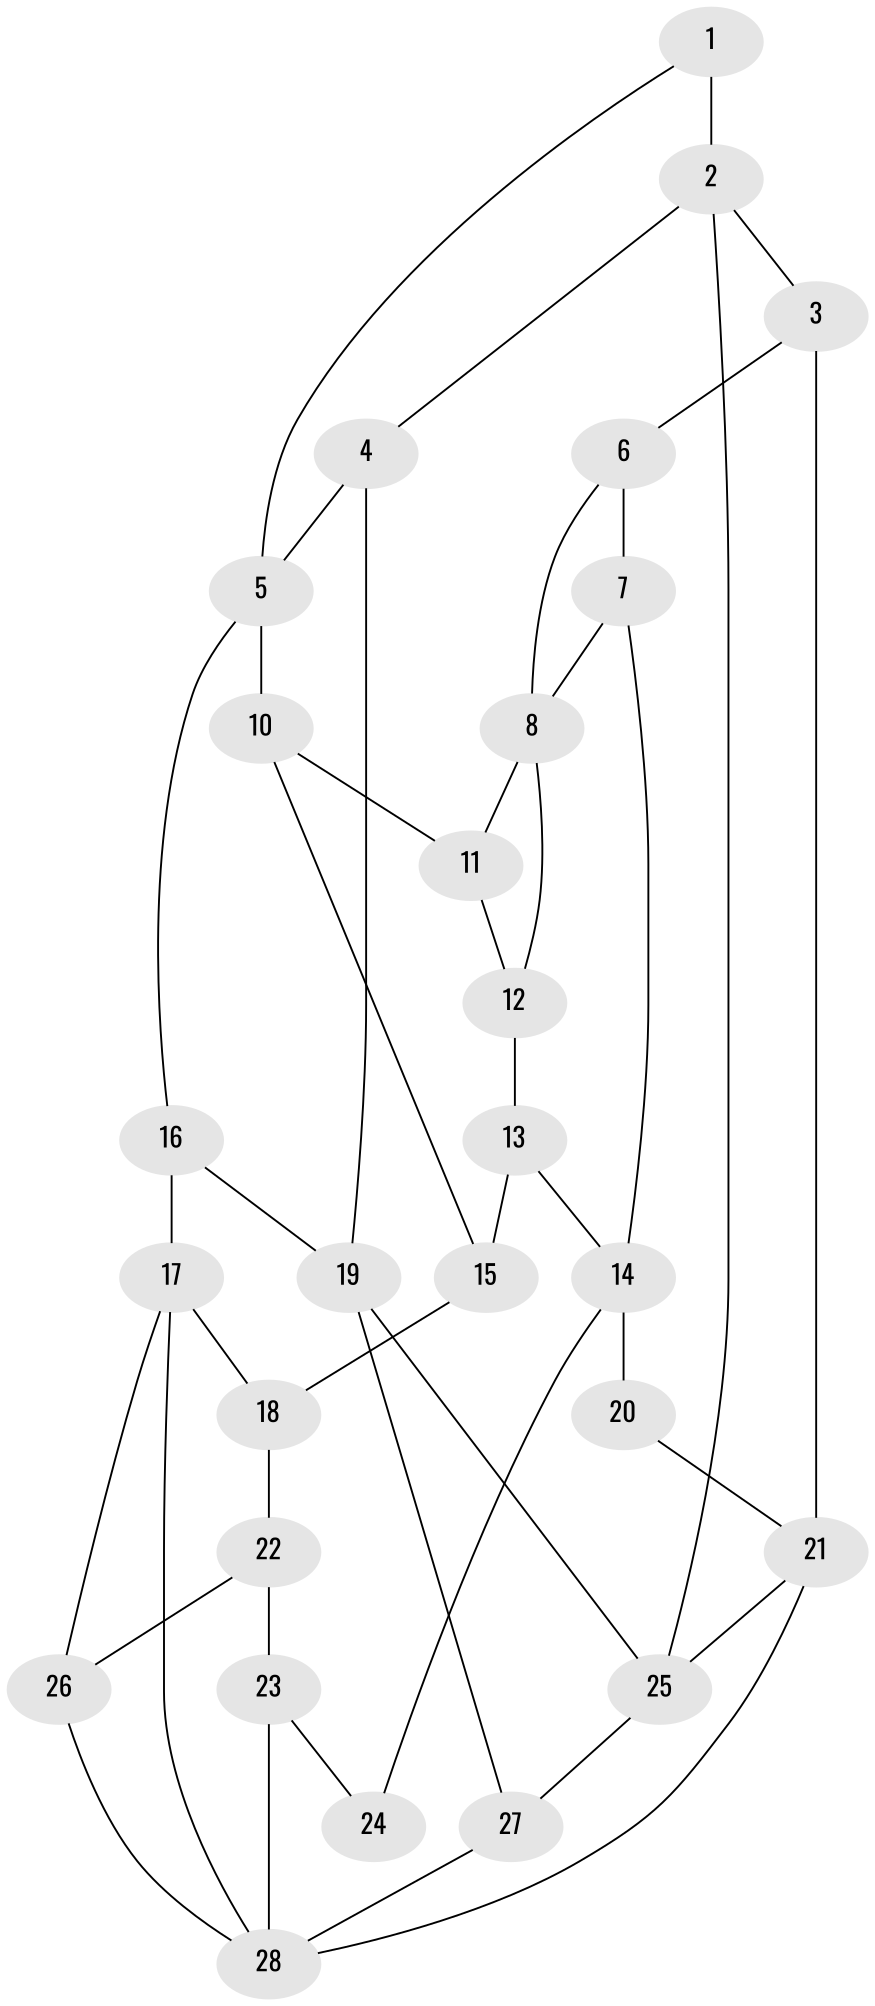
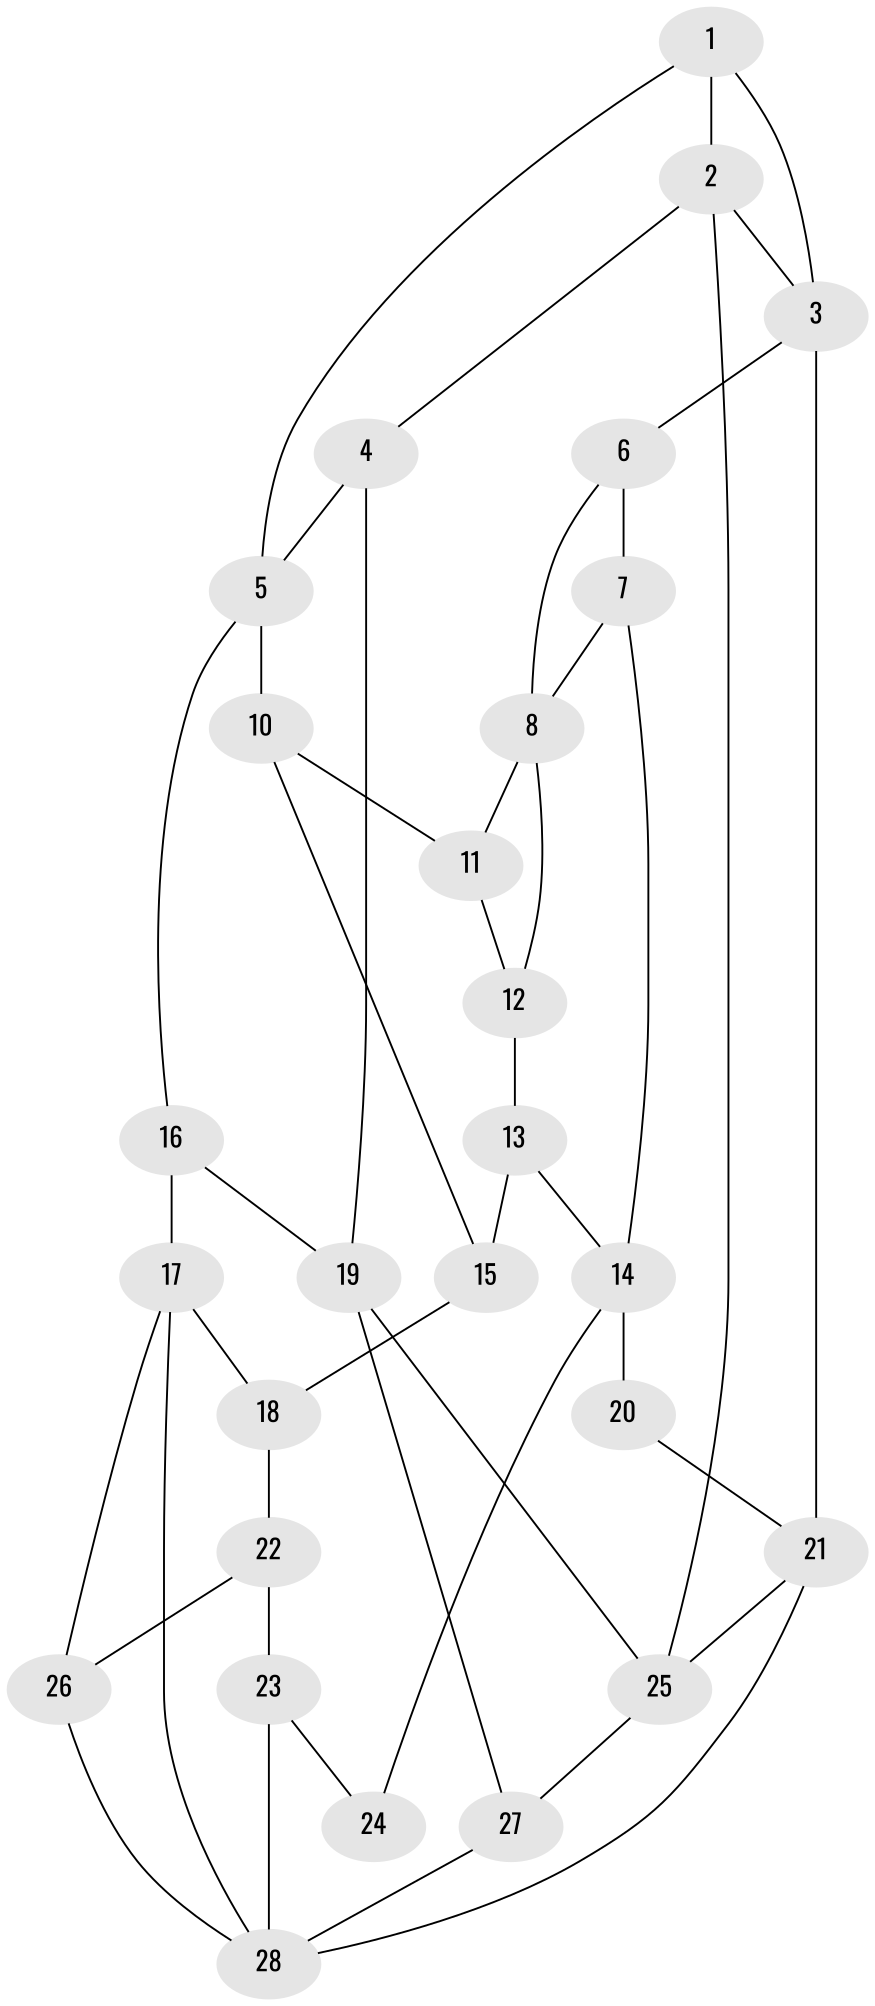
none -> (790, 172)
